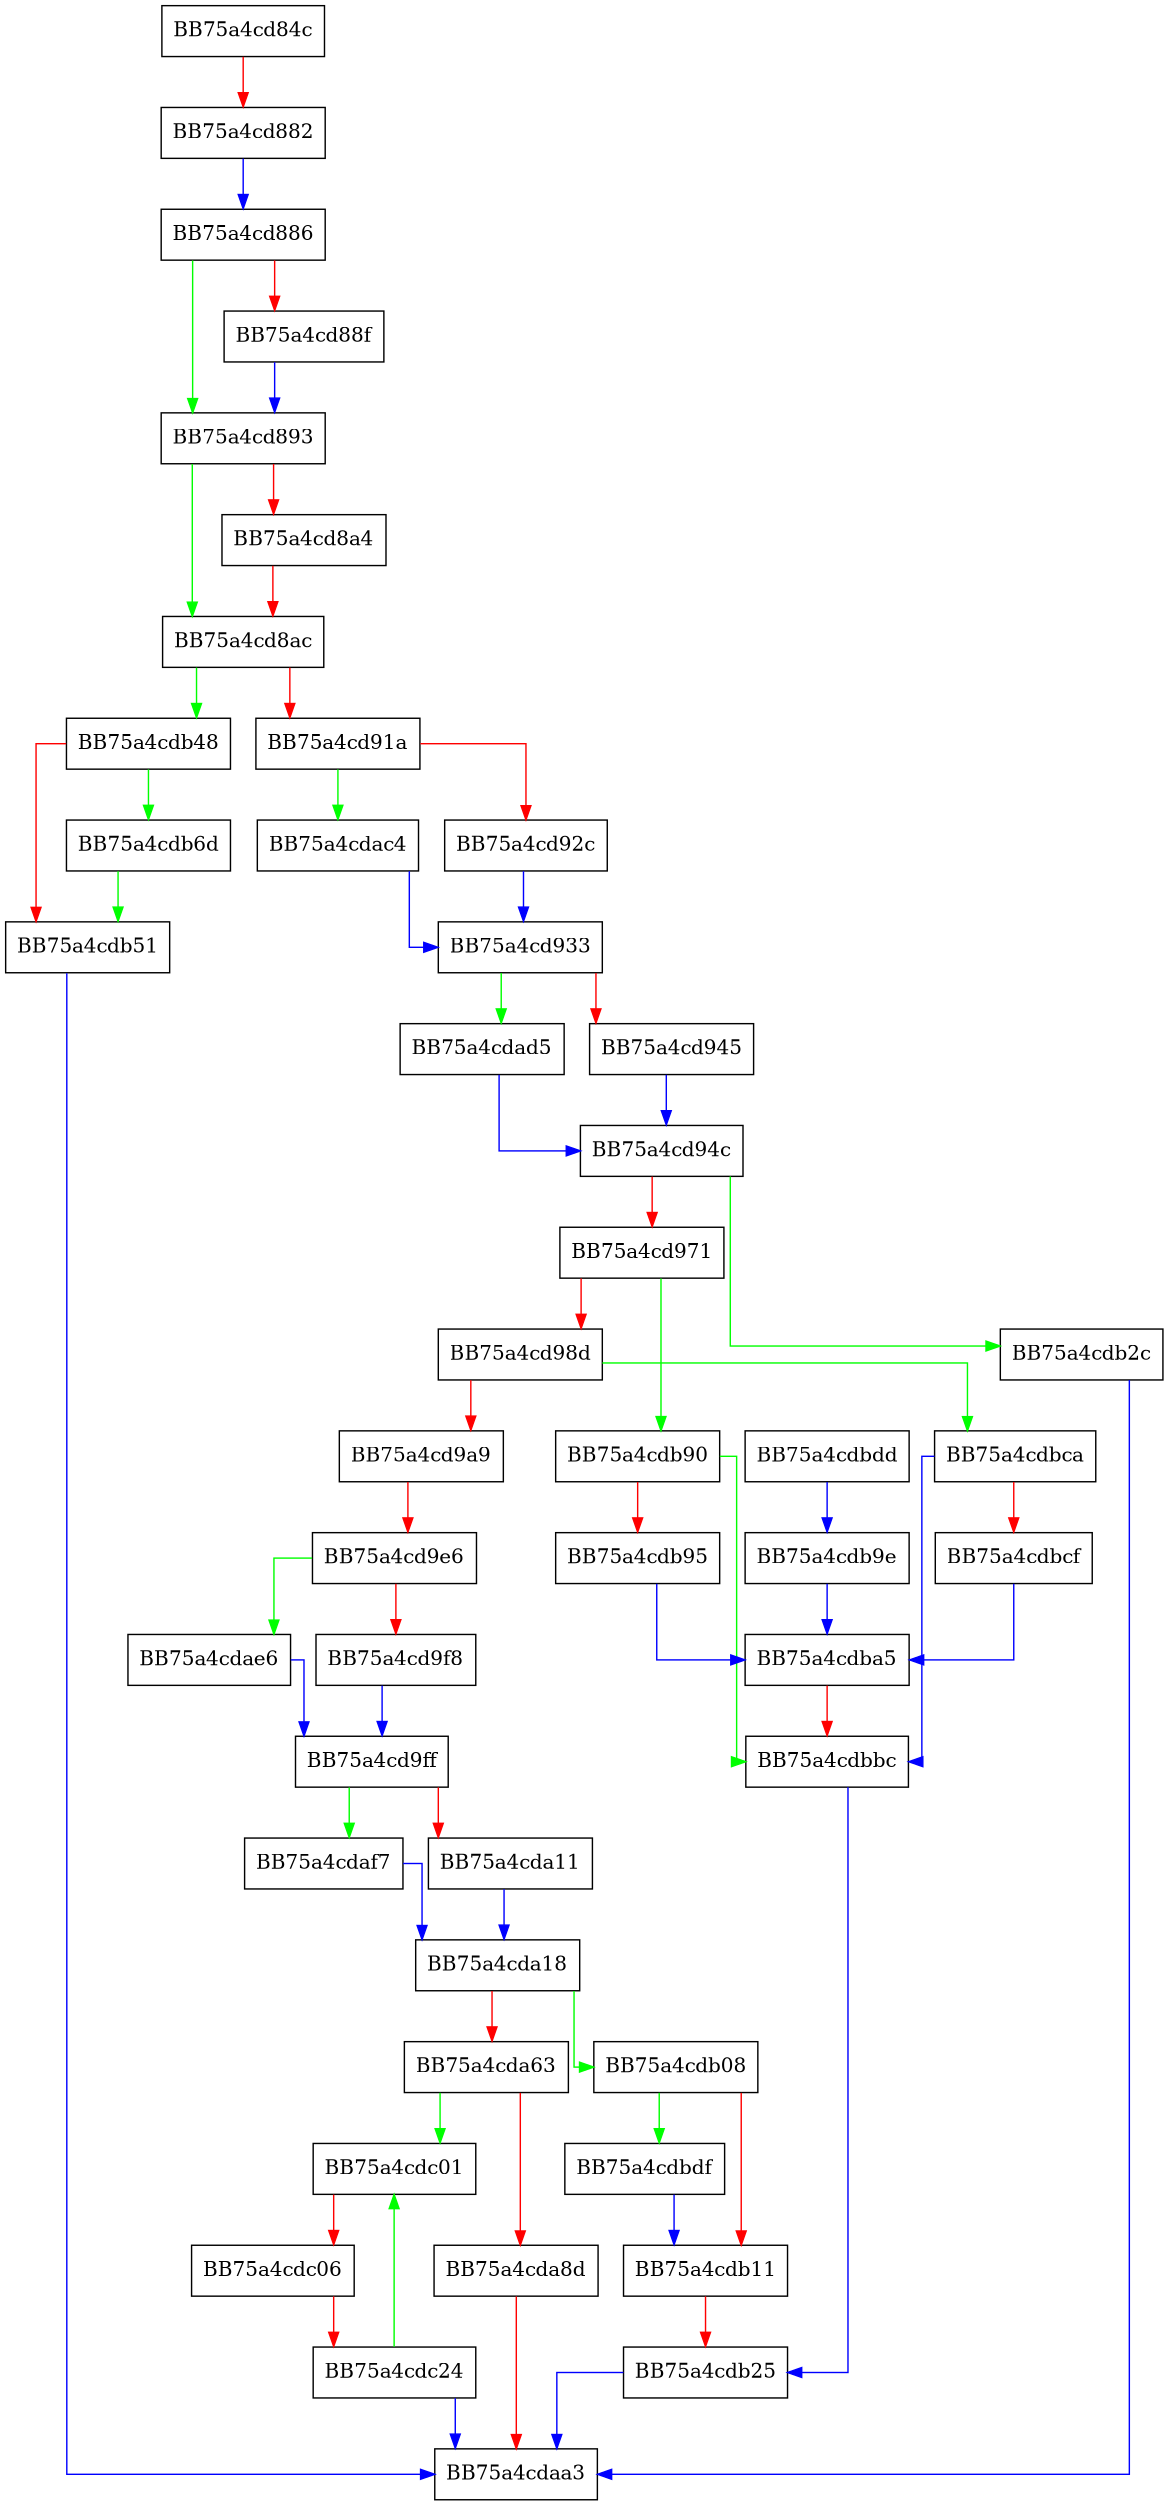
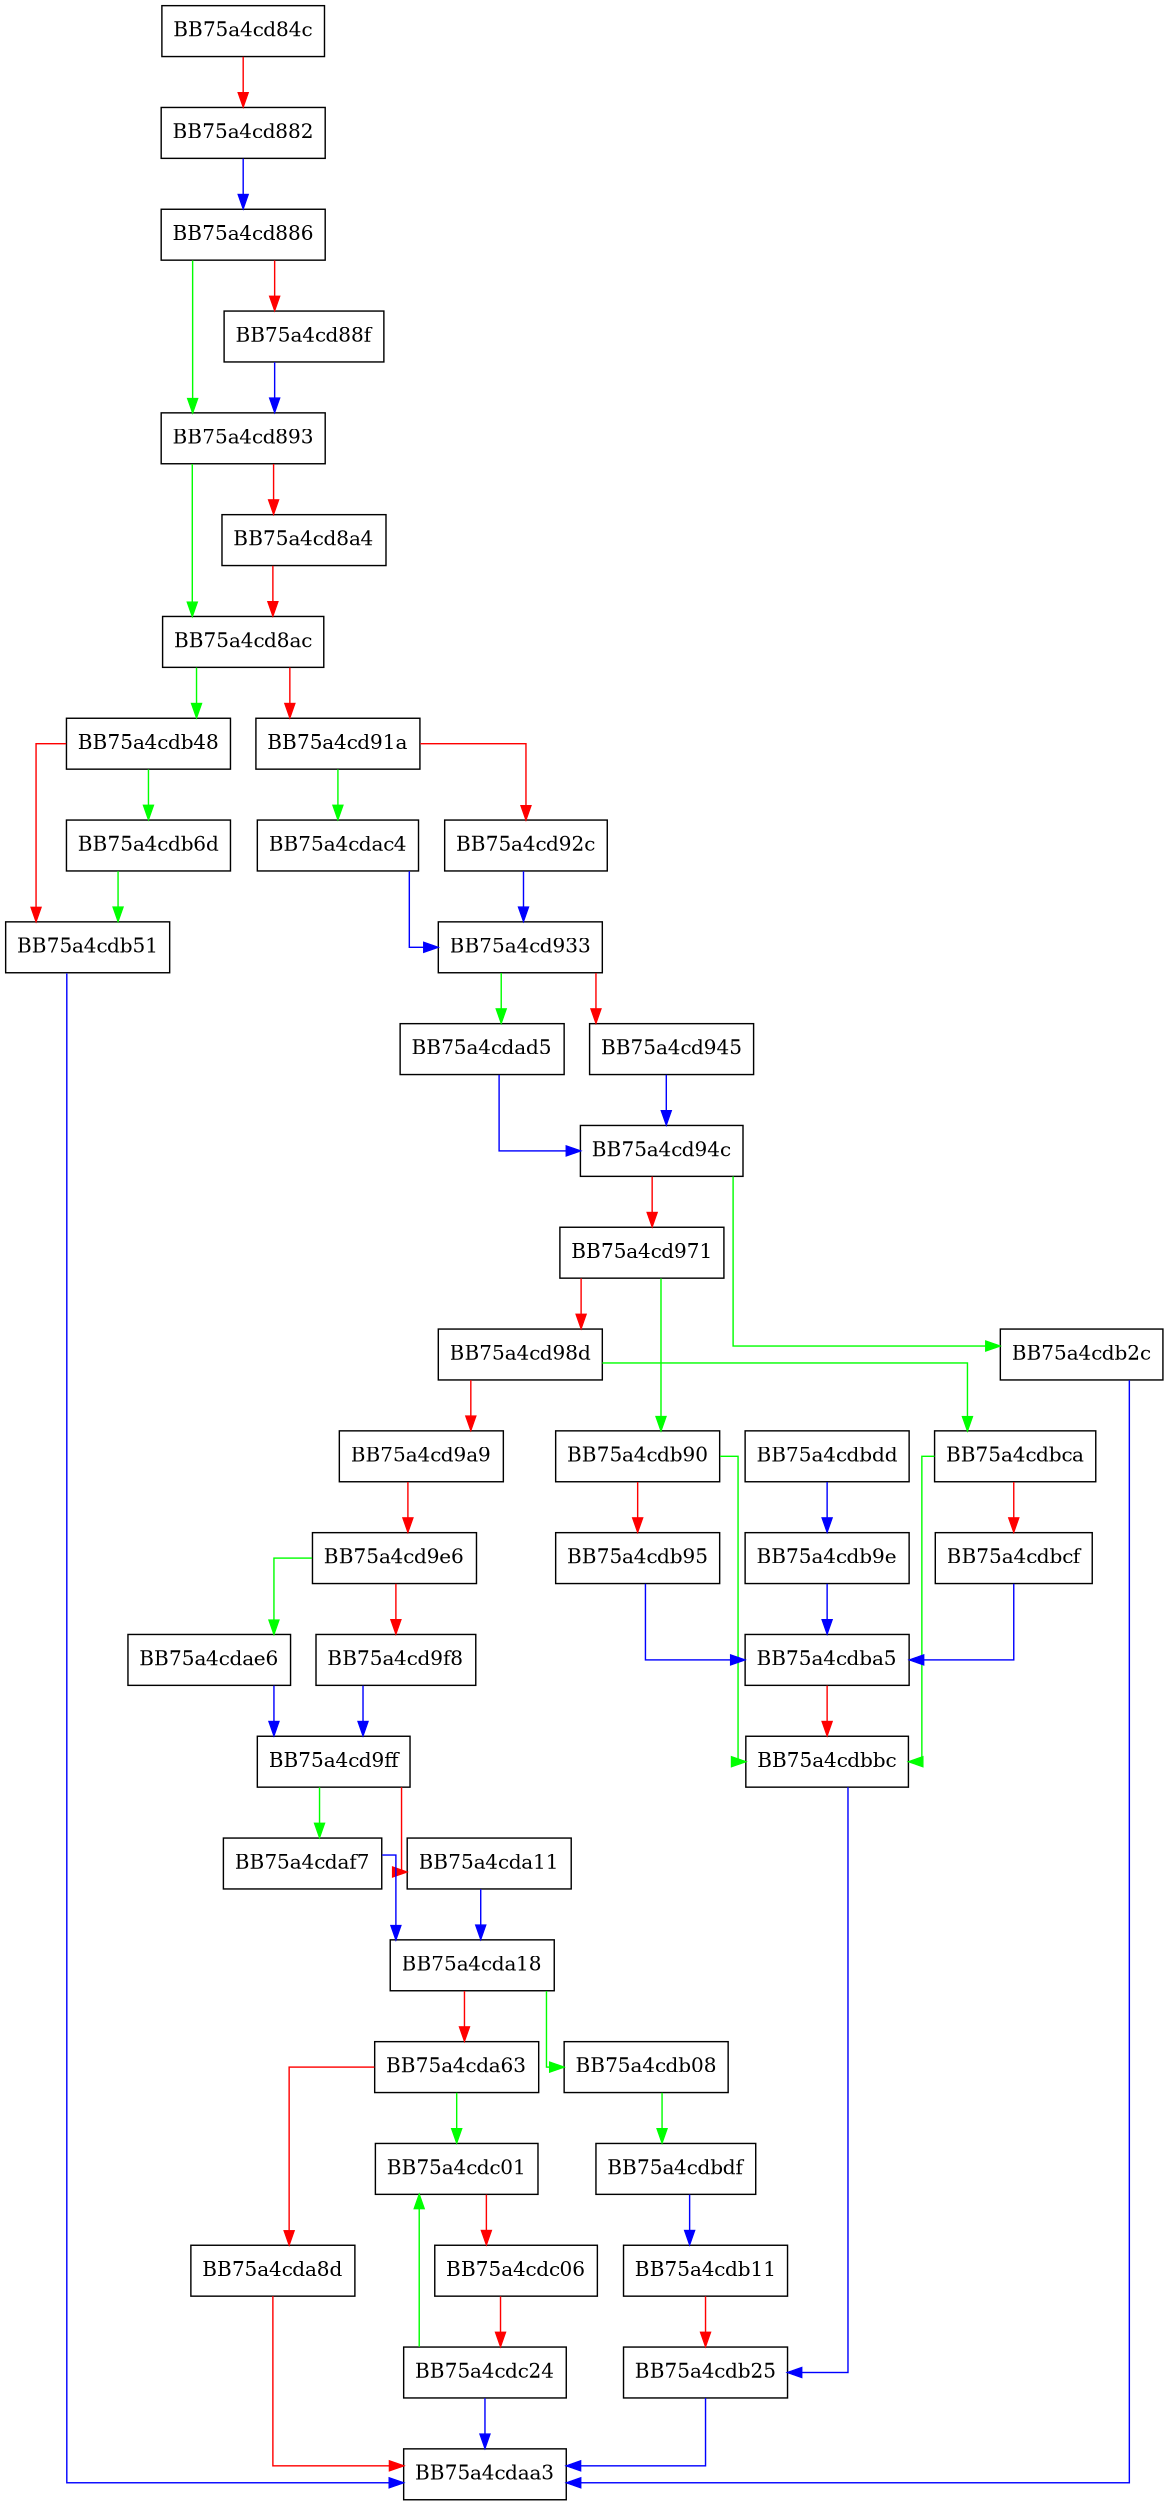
(922, 1603) -> (922, 1603)
(741, 2162) -> none
